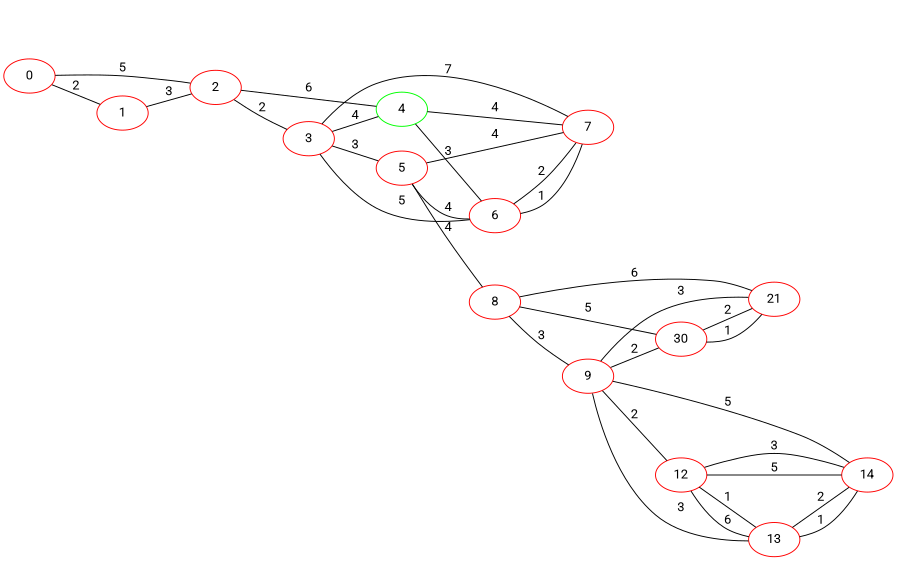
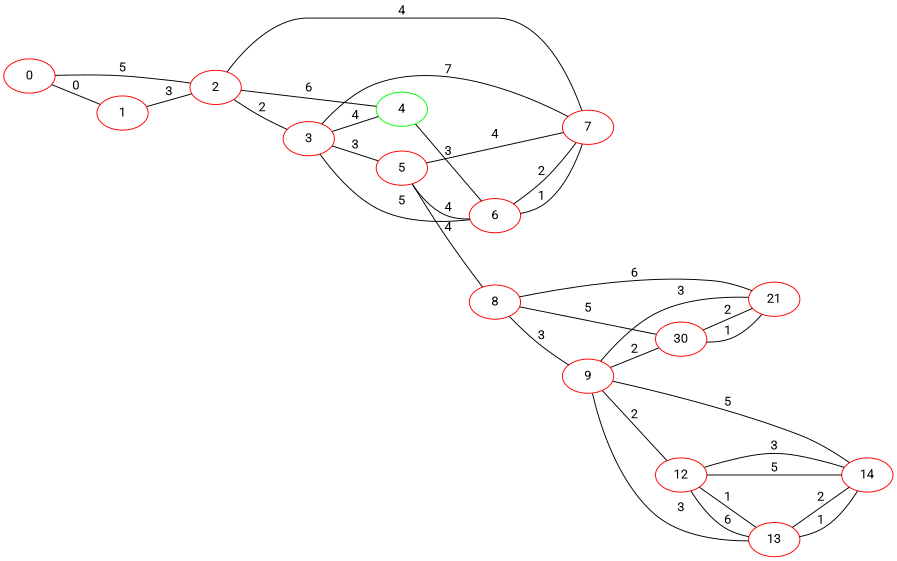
(76, 86) -> (76, 86)
(495, 118) -> (418, 18)
